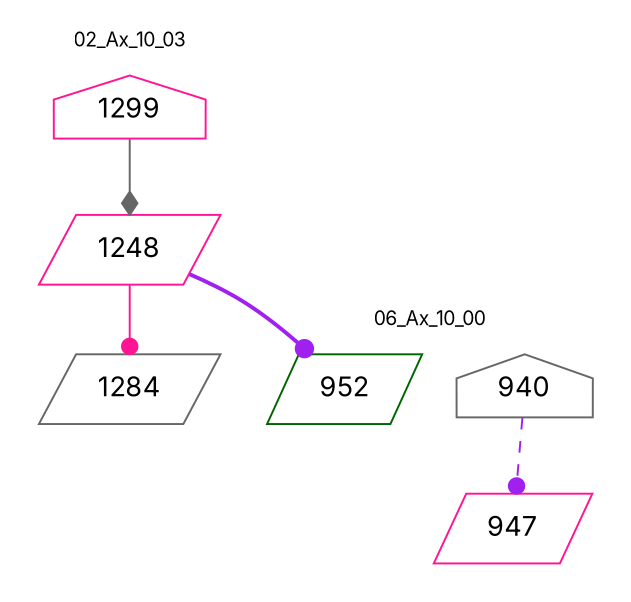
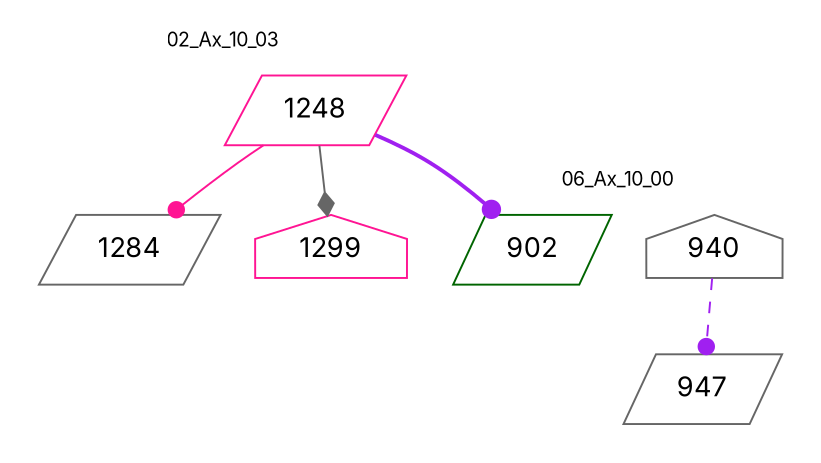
(130, 165) -> (322, 169)
(345, 389) -> (532, 250)
(513, 529) -> (703, 389)
